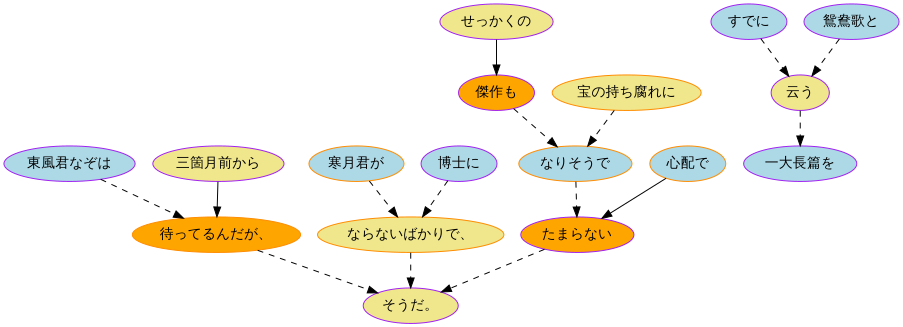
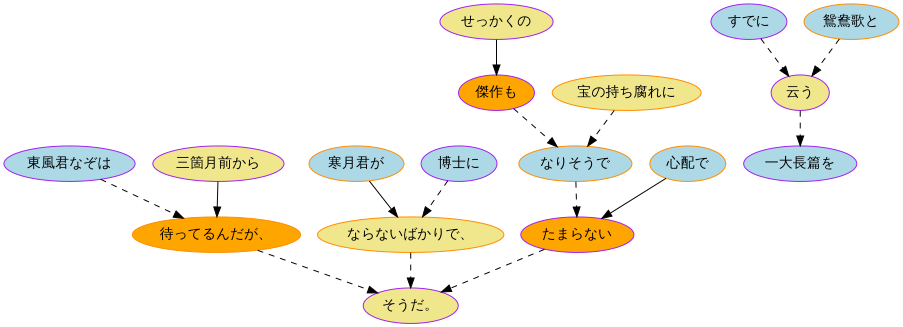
(852, 22) -> (852, 22)
(380, 195) -> (380, 195)
